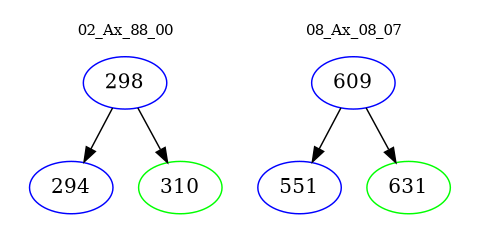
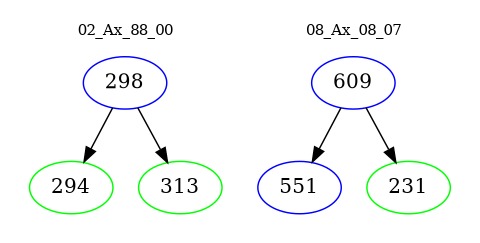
(71, 188) -> (71, 188)
(180, 188) -> (180, 188)
(409, 188) -> (409, 188)
